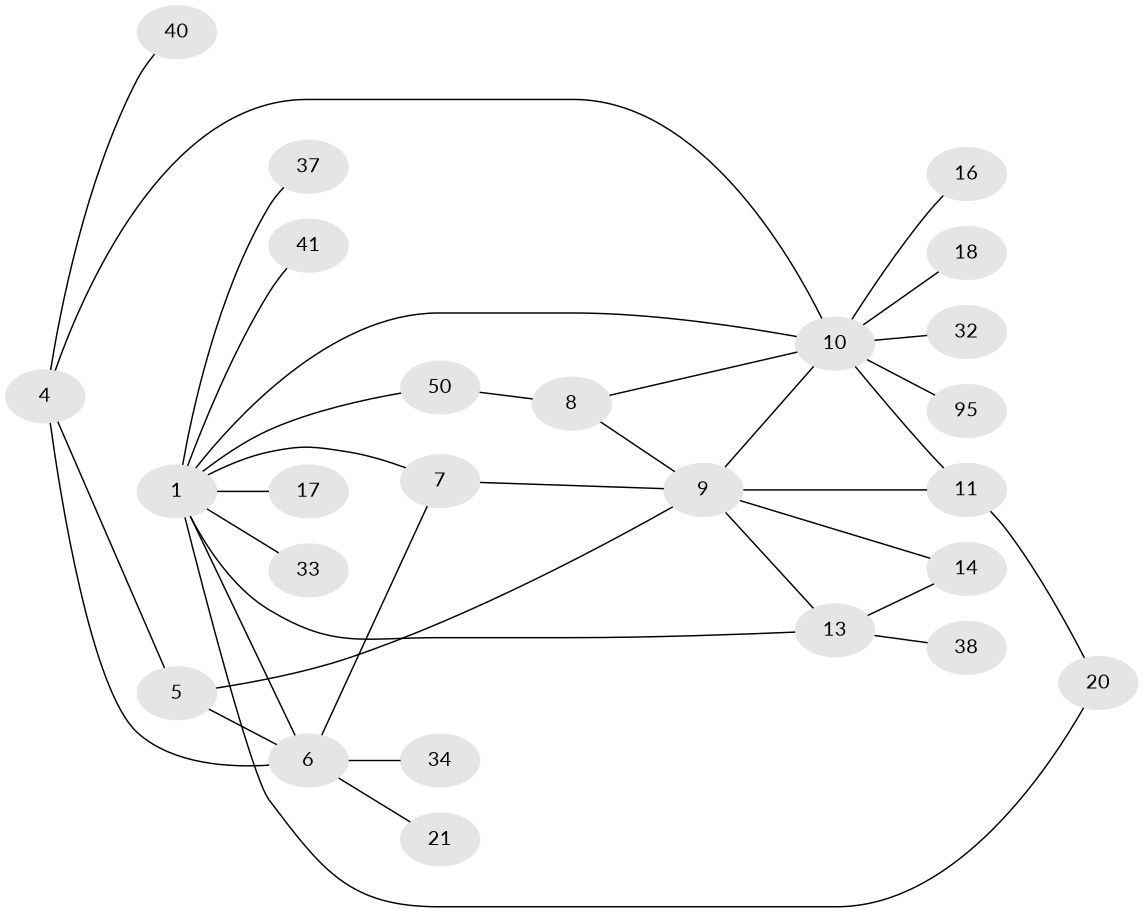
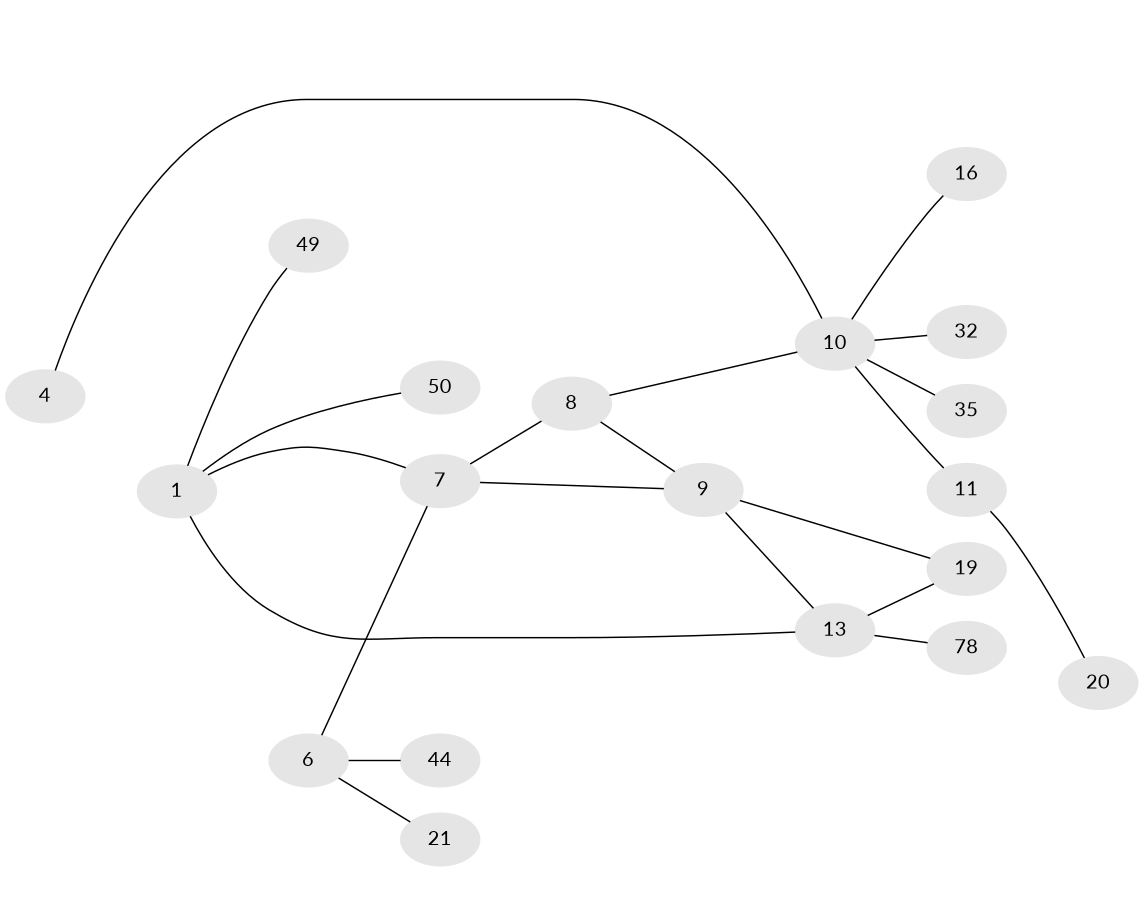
(177, 32) -> none
(309, 167) -> none
(309, 246) -> (309, 246)
(967, 253) -> none
(470, 313) -> none
(506, 396) -> (506, 443)
(967, 411) -> (967, 411)
(769, 417) -> none
(835, 490) -> none
(309, 491) -> none
(967, 569) -> (967, 569)
(309, 570) -> none
(243, 626) -> none
(967, 648) -> (967, 648)
(97, 650) -> none
(177, 693) -> none
(440, 760) -> (440, 760)
(550, 907) -> none
